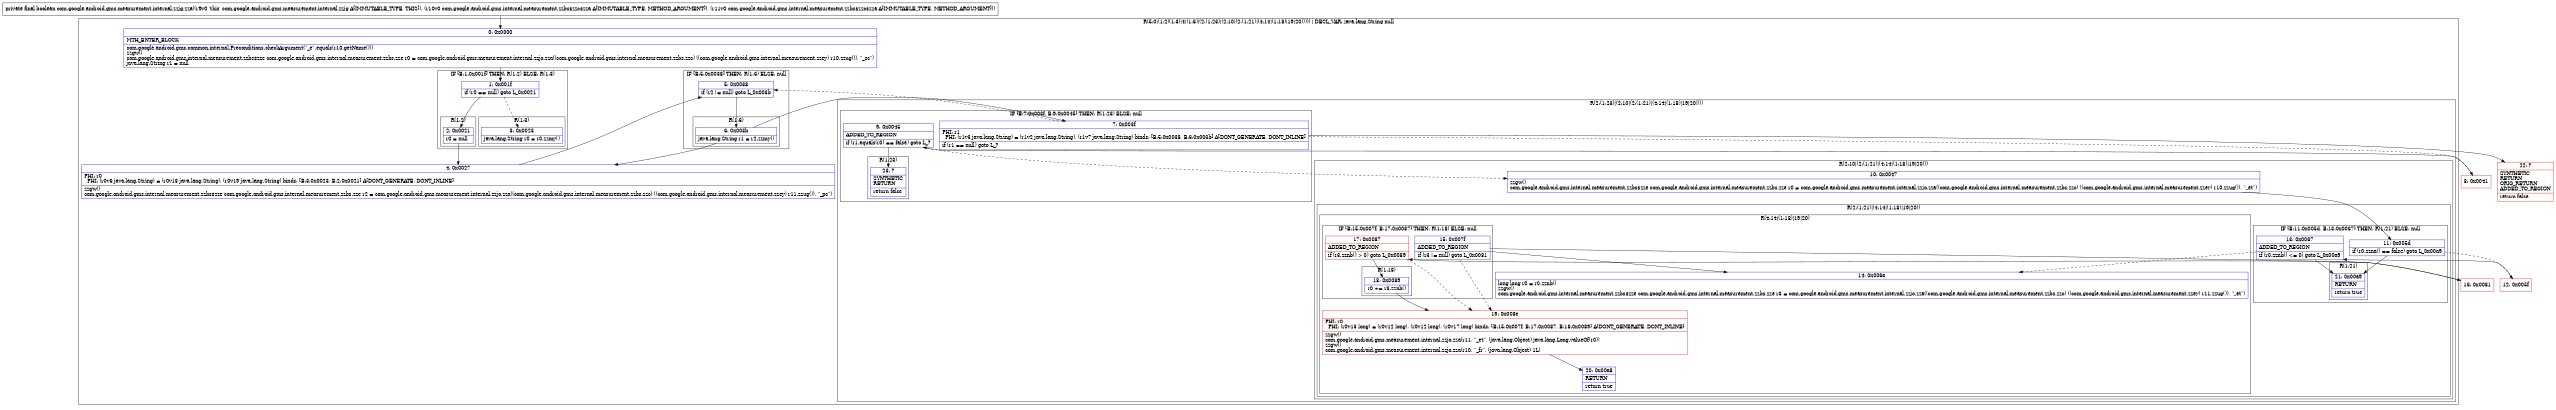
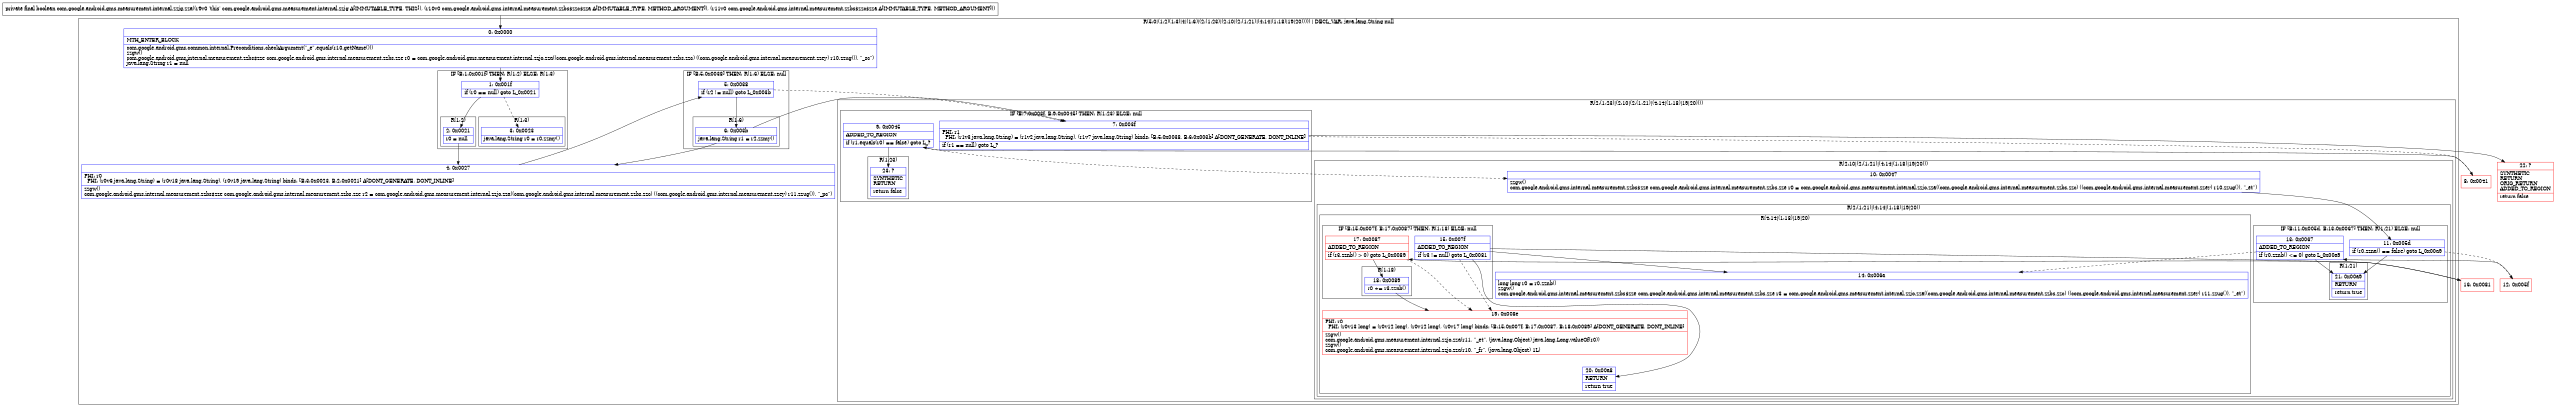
(884, 95) -> (889, 95)
(1565, 362) -> (1629, 304)
